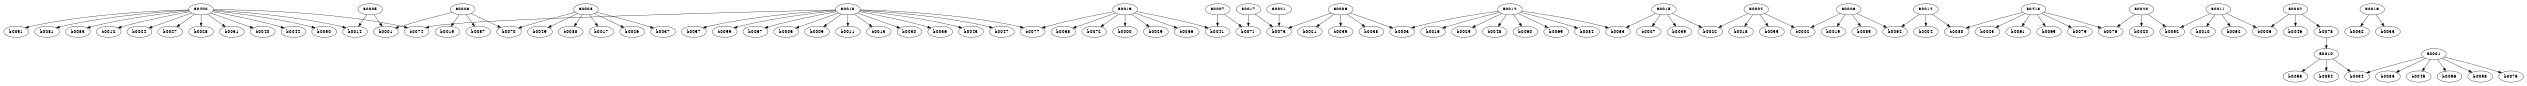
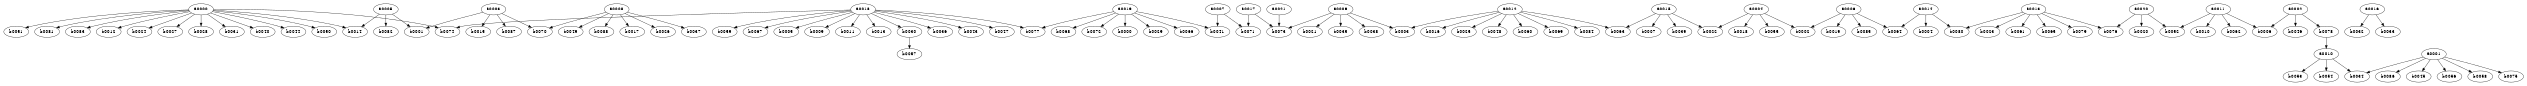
(201, 9) -> (201, 9)
(2034, 9) -> (2034, 9)
(771, 16) -> (909, 41)
none -> (386, 32)
